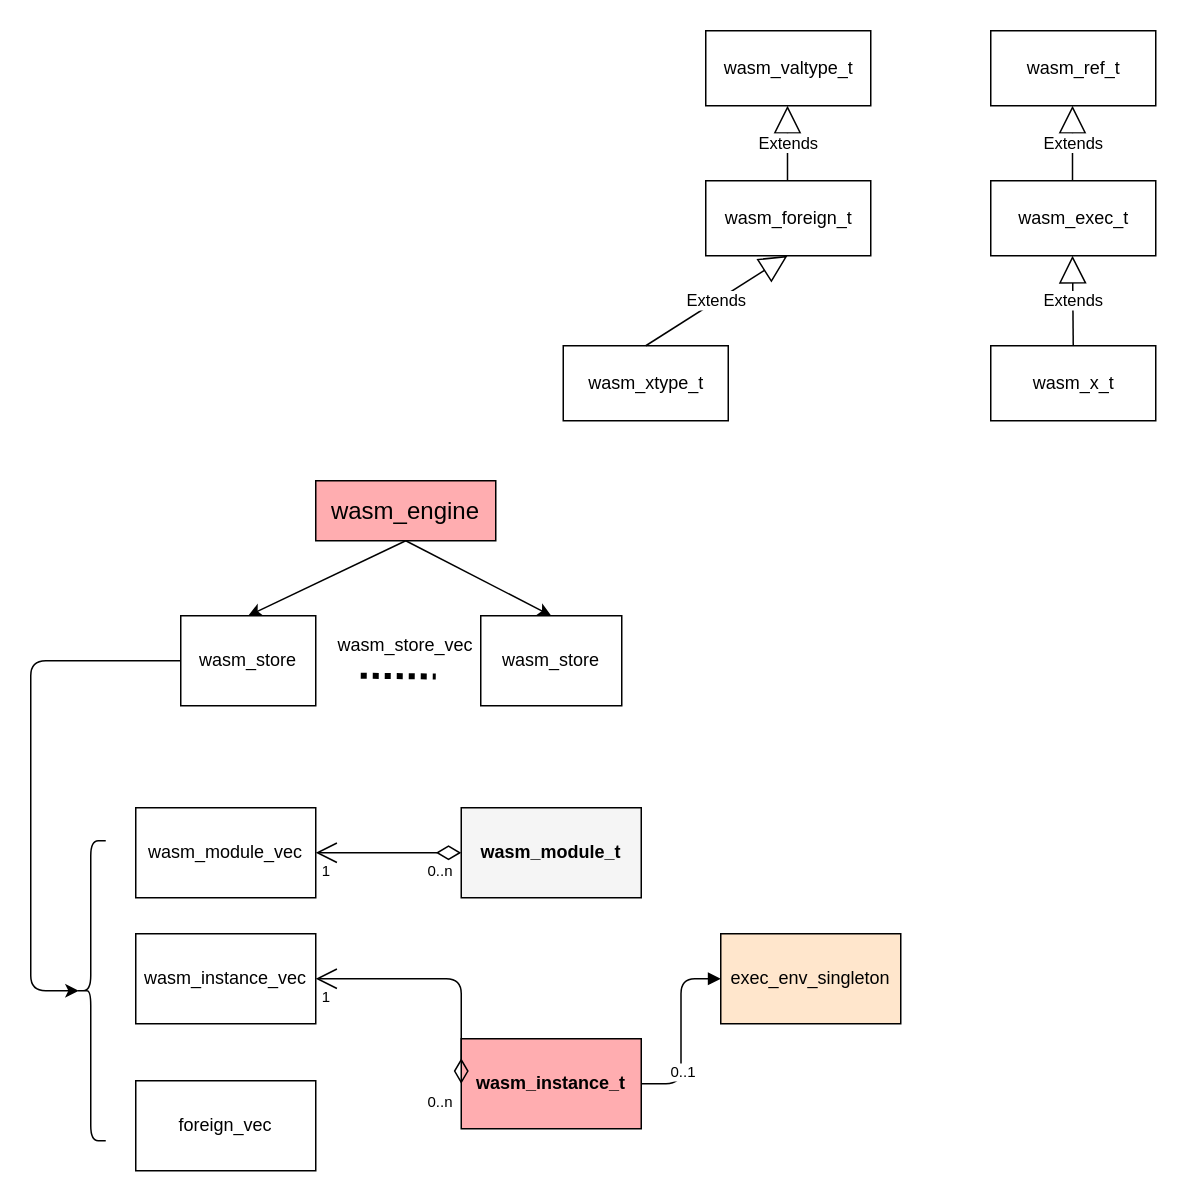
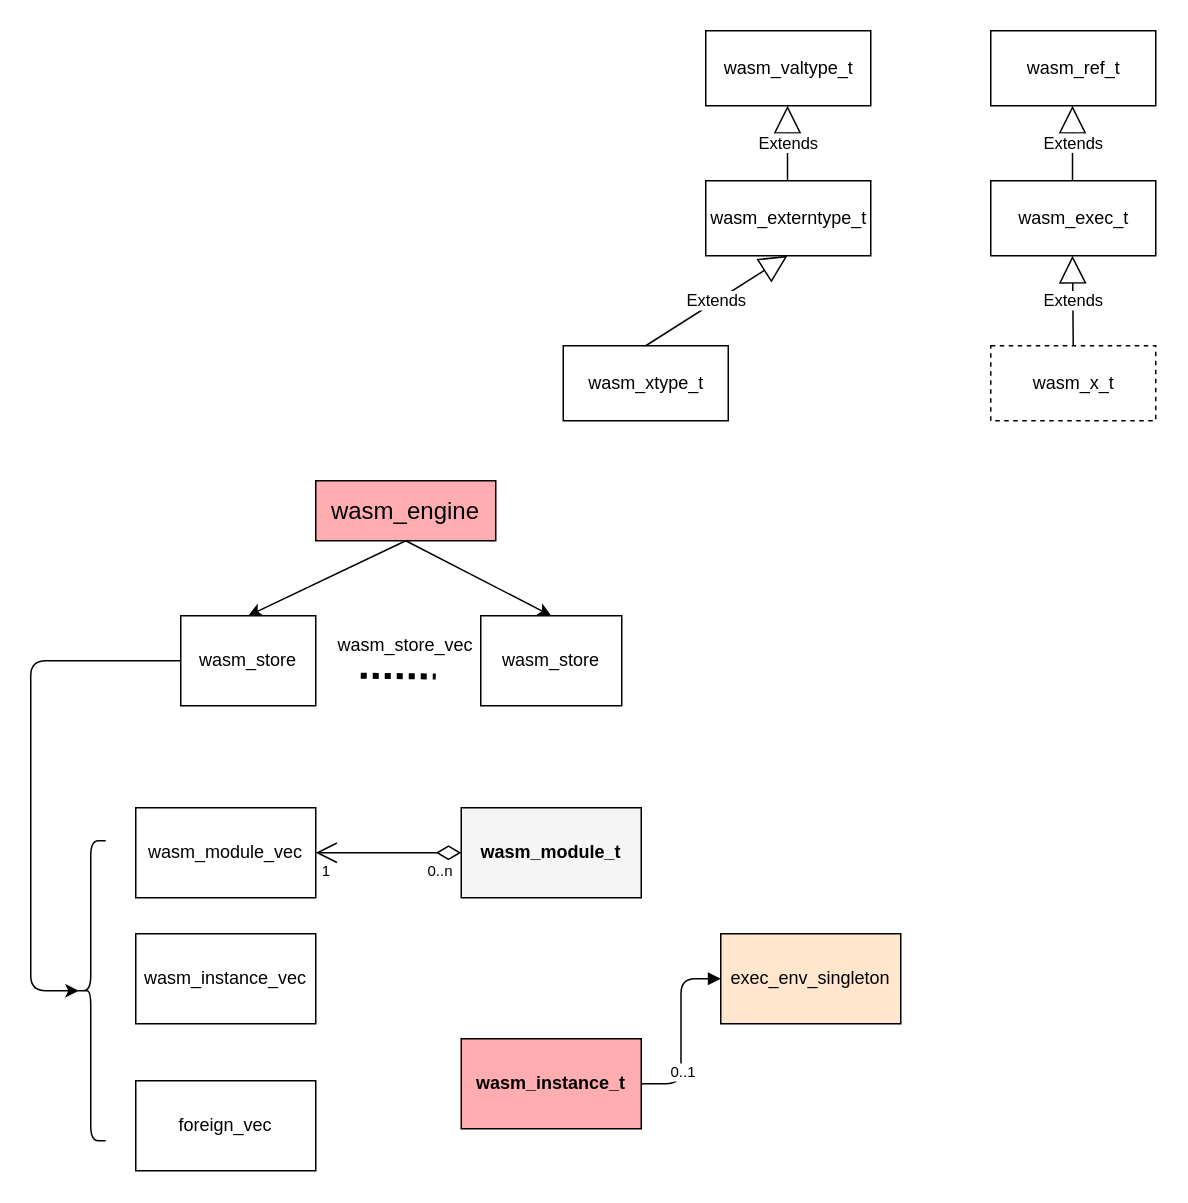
(789, 218) -> (789, 218)
(1073, 383) -> (1073, 383)
(416, 979) -> none
